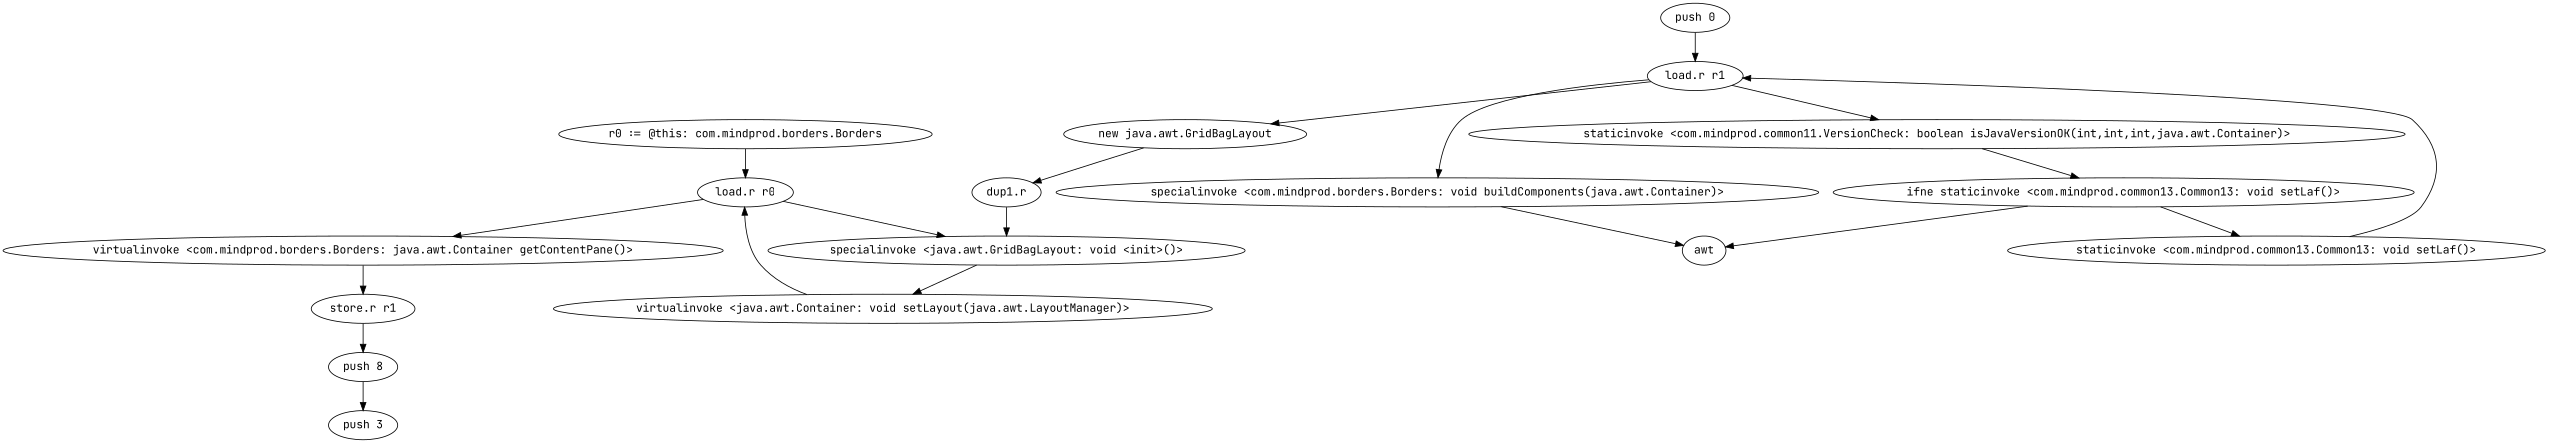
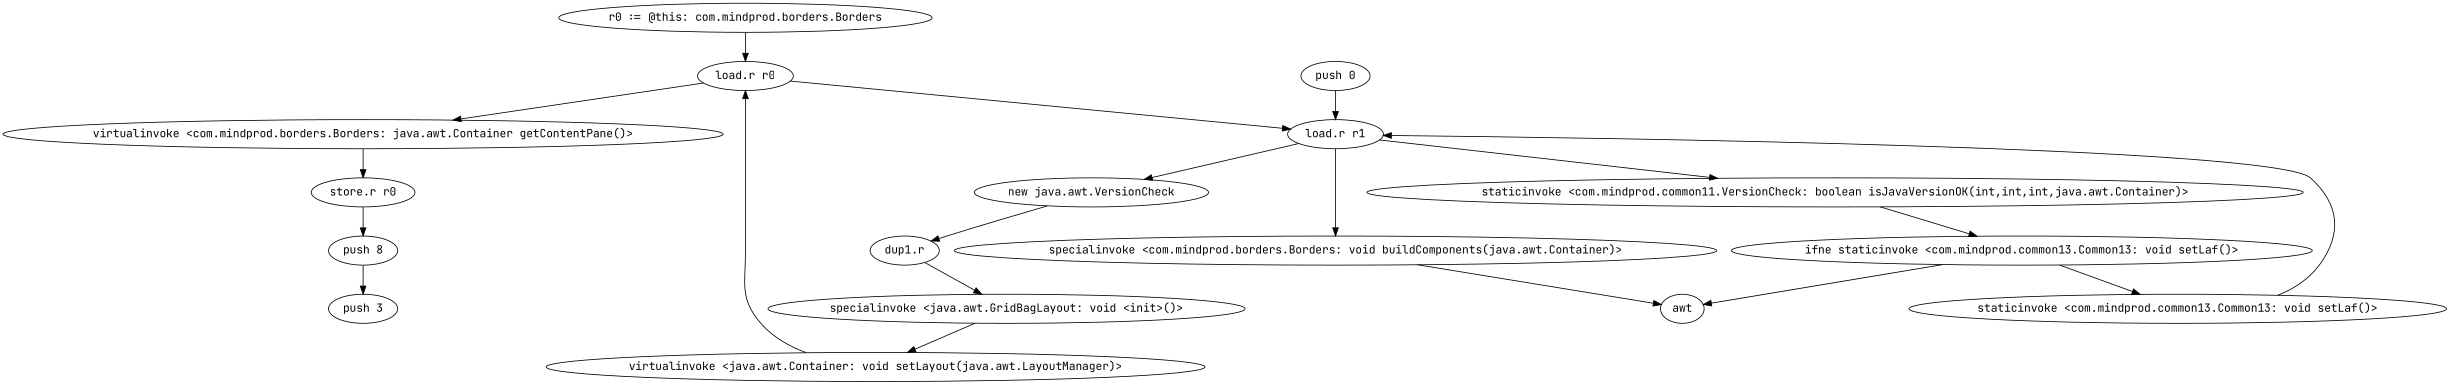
(1185, 134) -> (1091, 192)
(860, 218) -> (1036, 105)
(363, 309) -> (363, 192)
